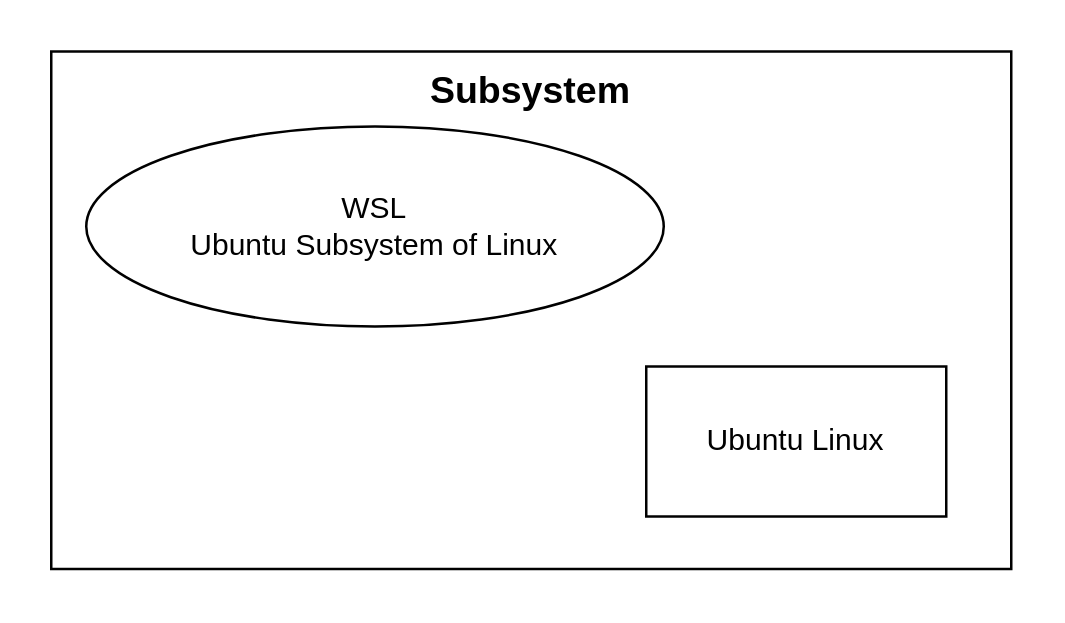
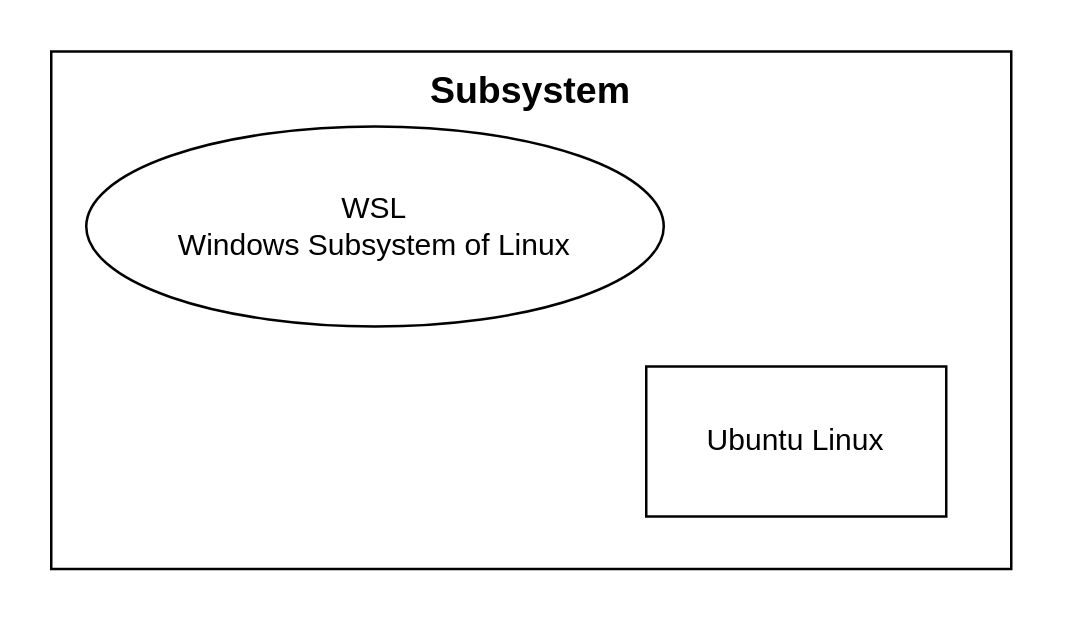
(375, 226) -> (375, 226)
